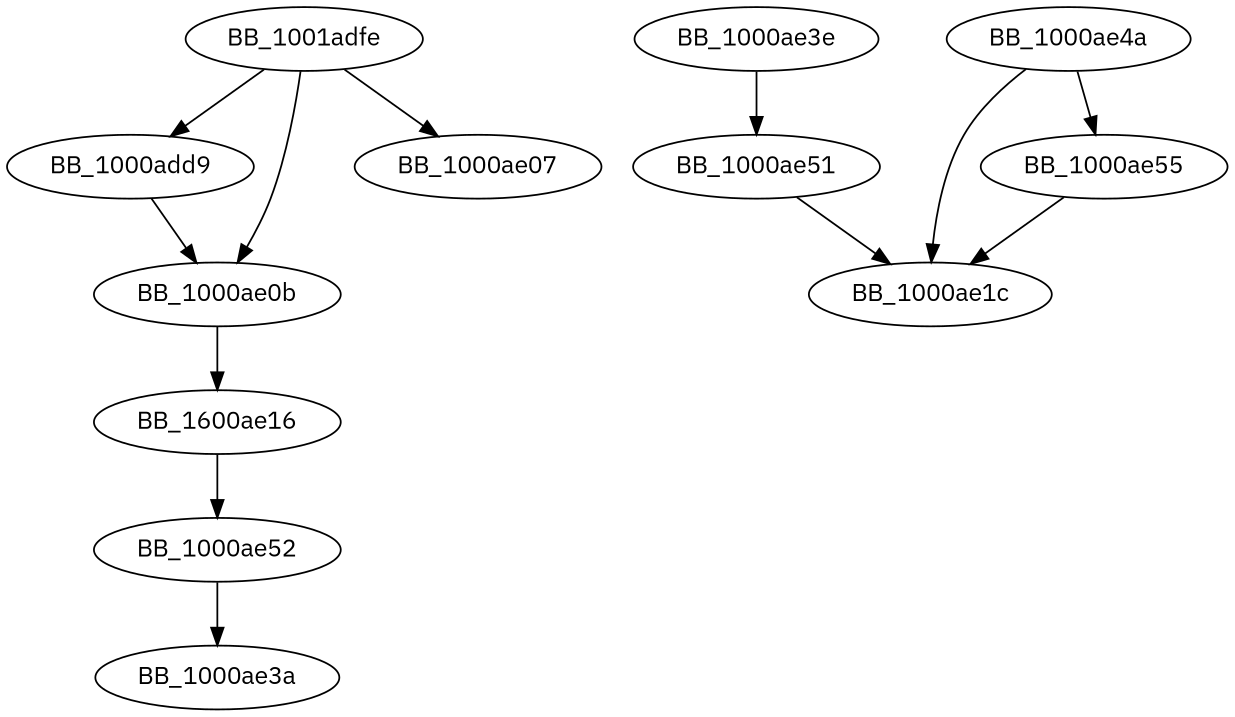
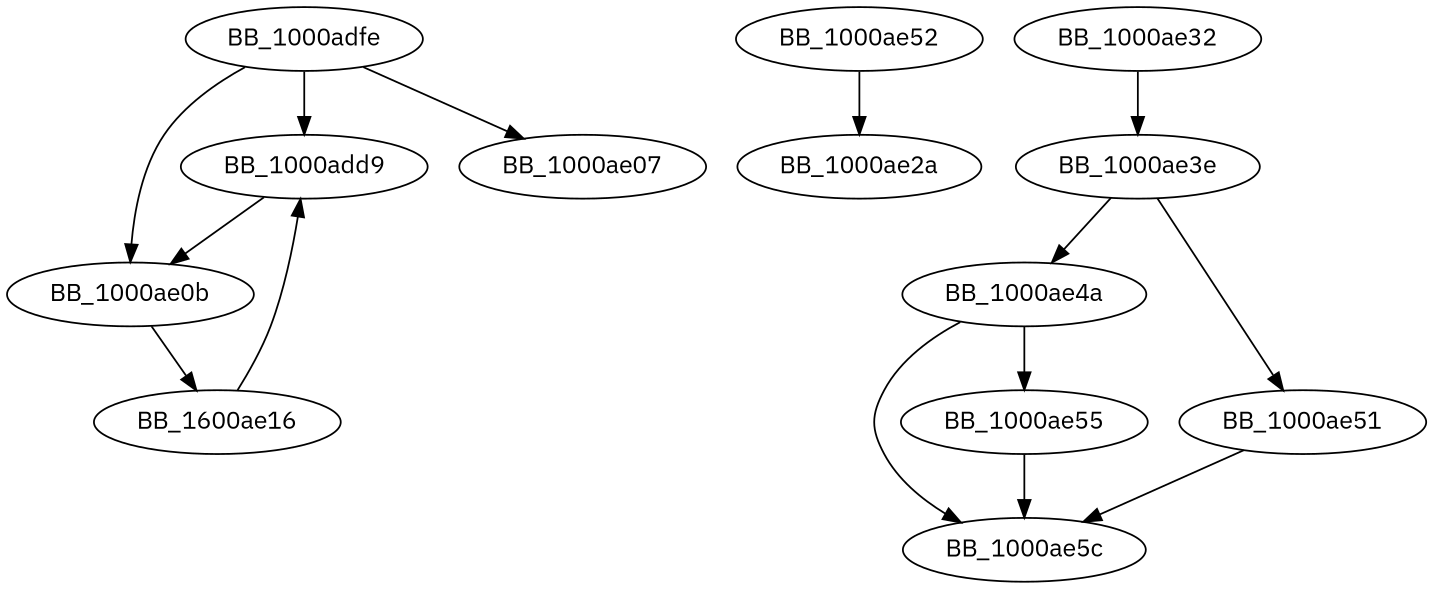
(304, 39) -> (304, 39)
none -> (1138, 39)
none -> (1087, 224)
(930, 294) -> (1024, 550)
(217, 477) -> (277, 307)
(217, 678) -> (859, 167)
